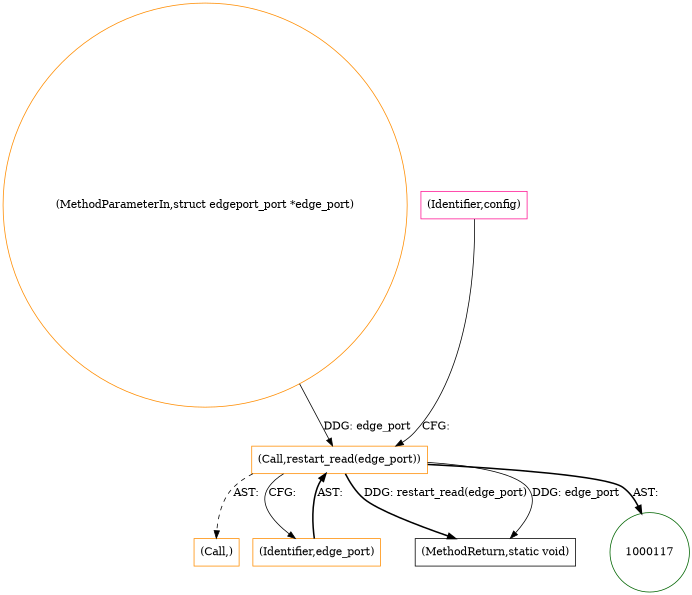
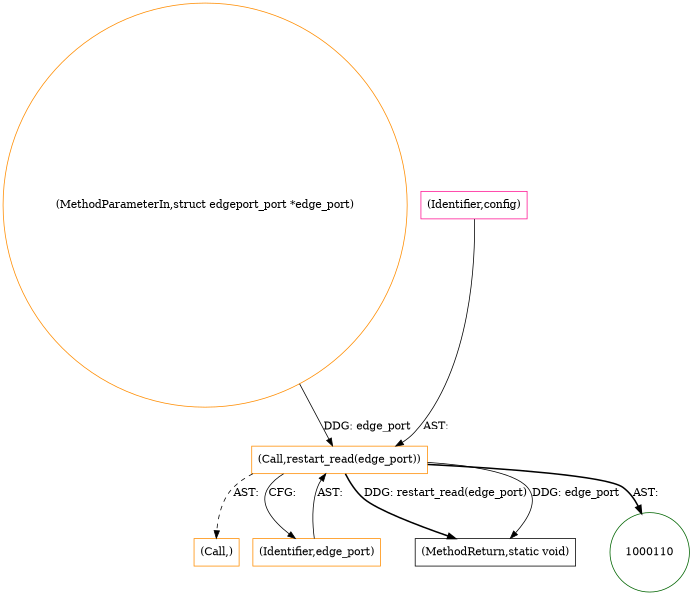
(438, 427) -> (438, 427)
(313, 509) -> (313, 509)
(650, 552) -> (650, 552)
